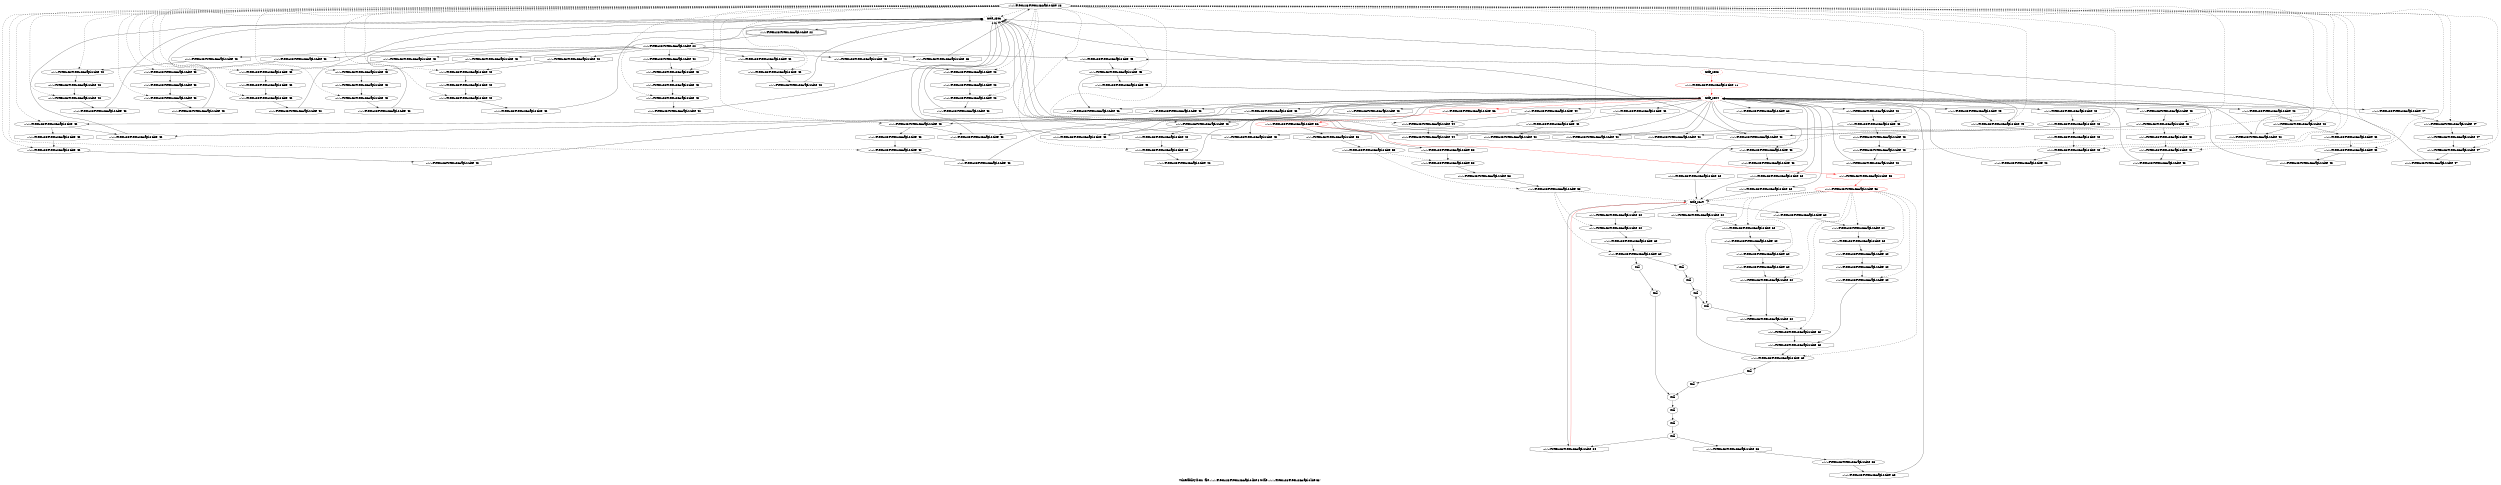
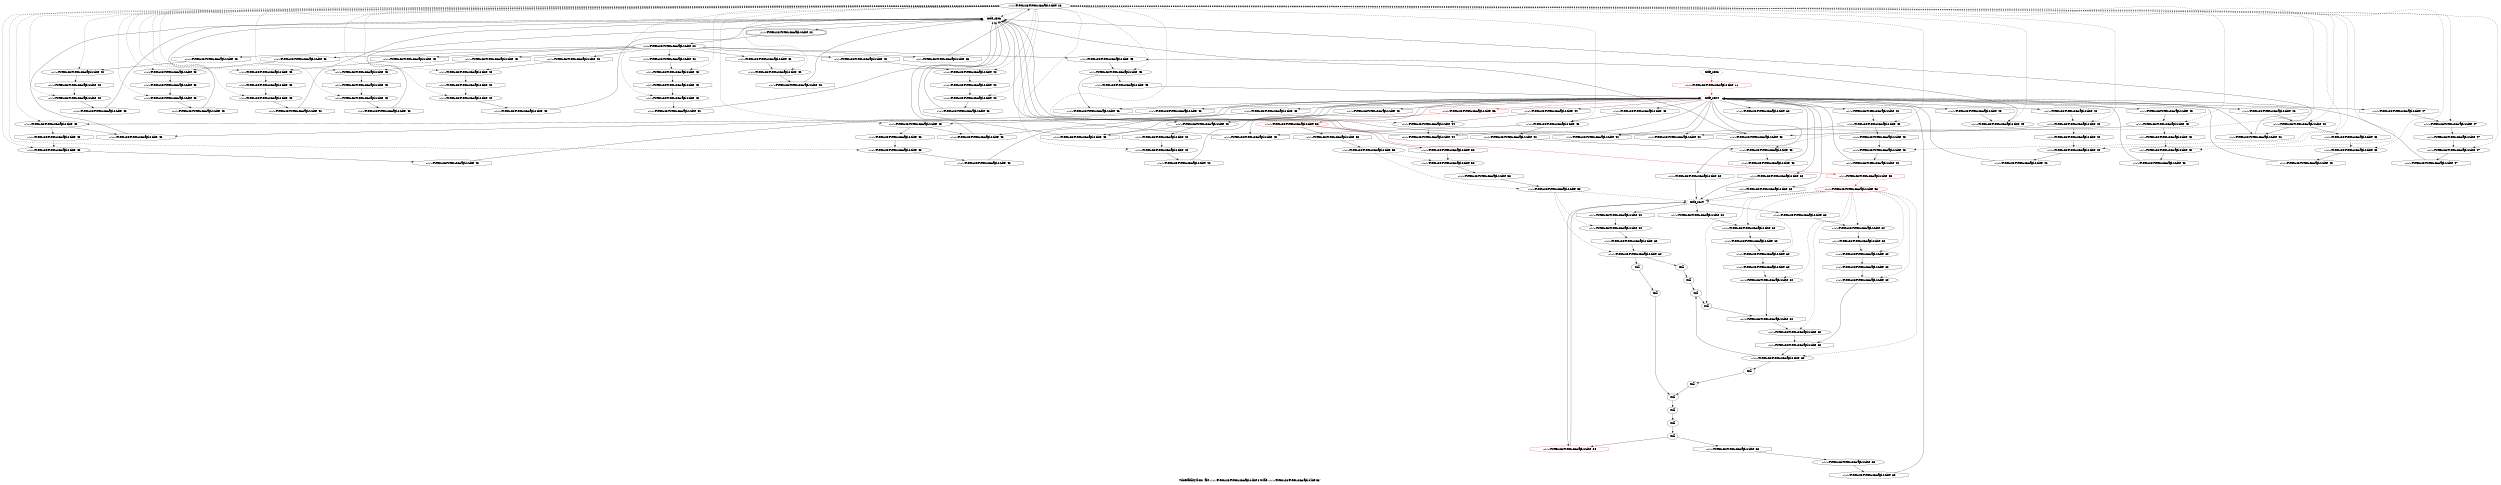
(1712, 72) -> (1712, 72)
(1712, 85) -> (1712, 85)
(1571, 274) -> (1571, 274)
(1569, 449) -> (1569, 449)
